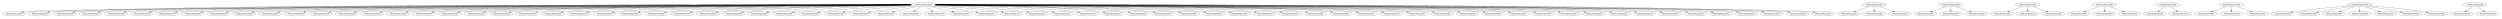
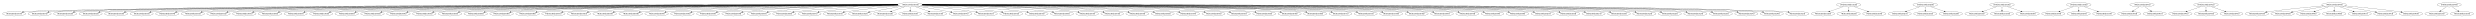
(193, 14) -> none
